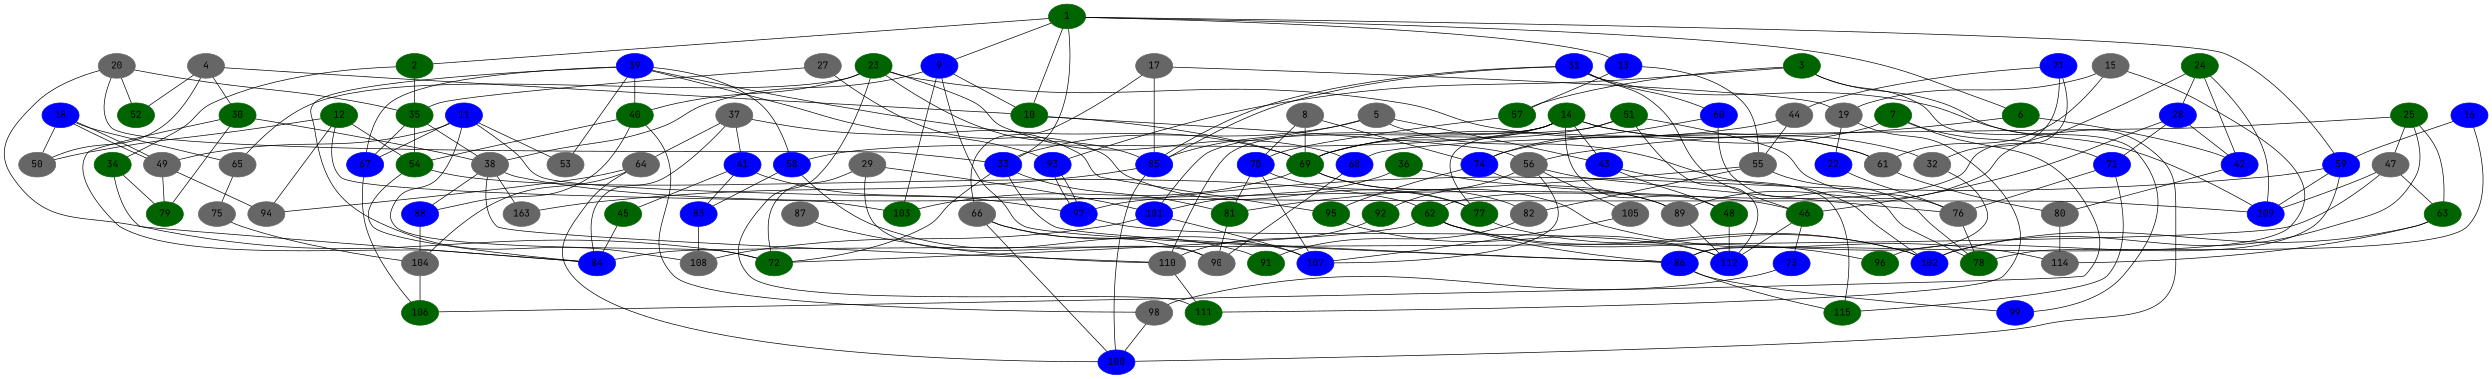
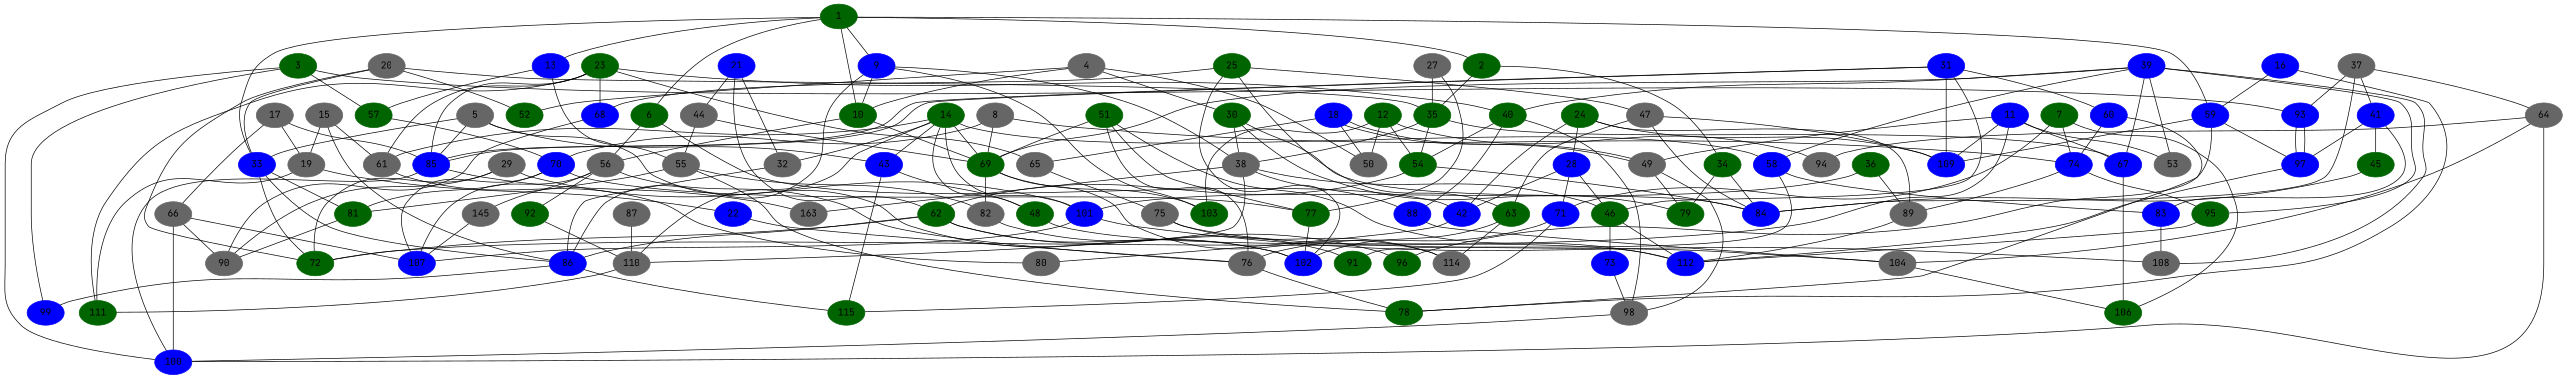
(214, 189) -> (1723, 237)
(1630, 214) -> (481, 214)
(2060, 239) -> (1306, 239)
